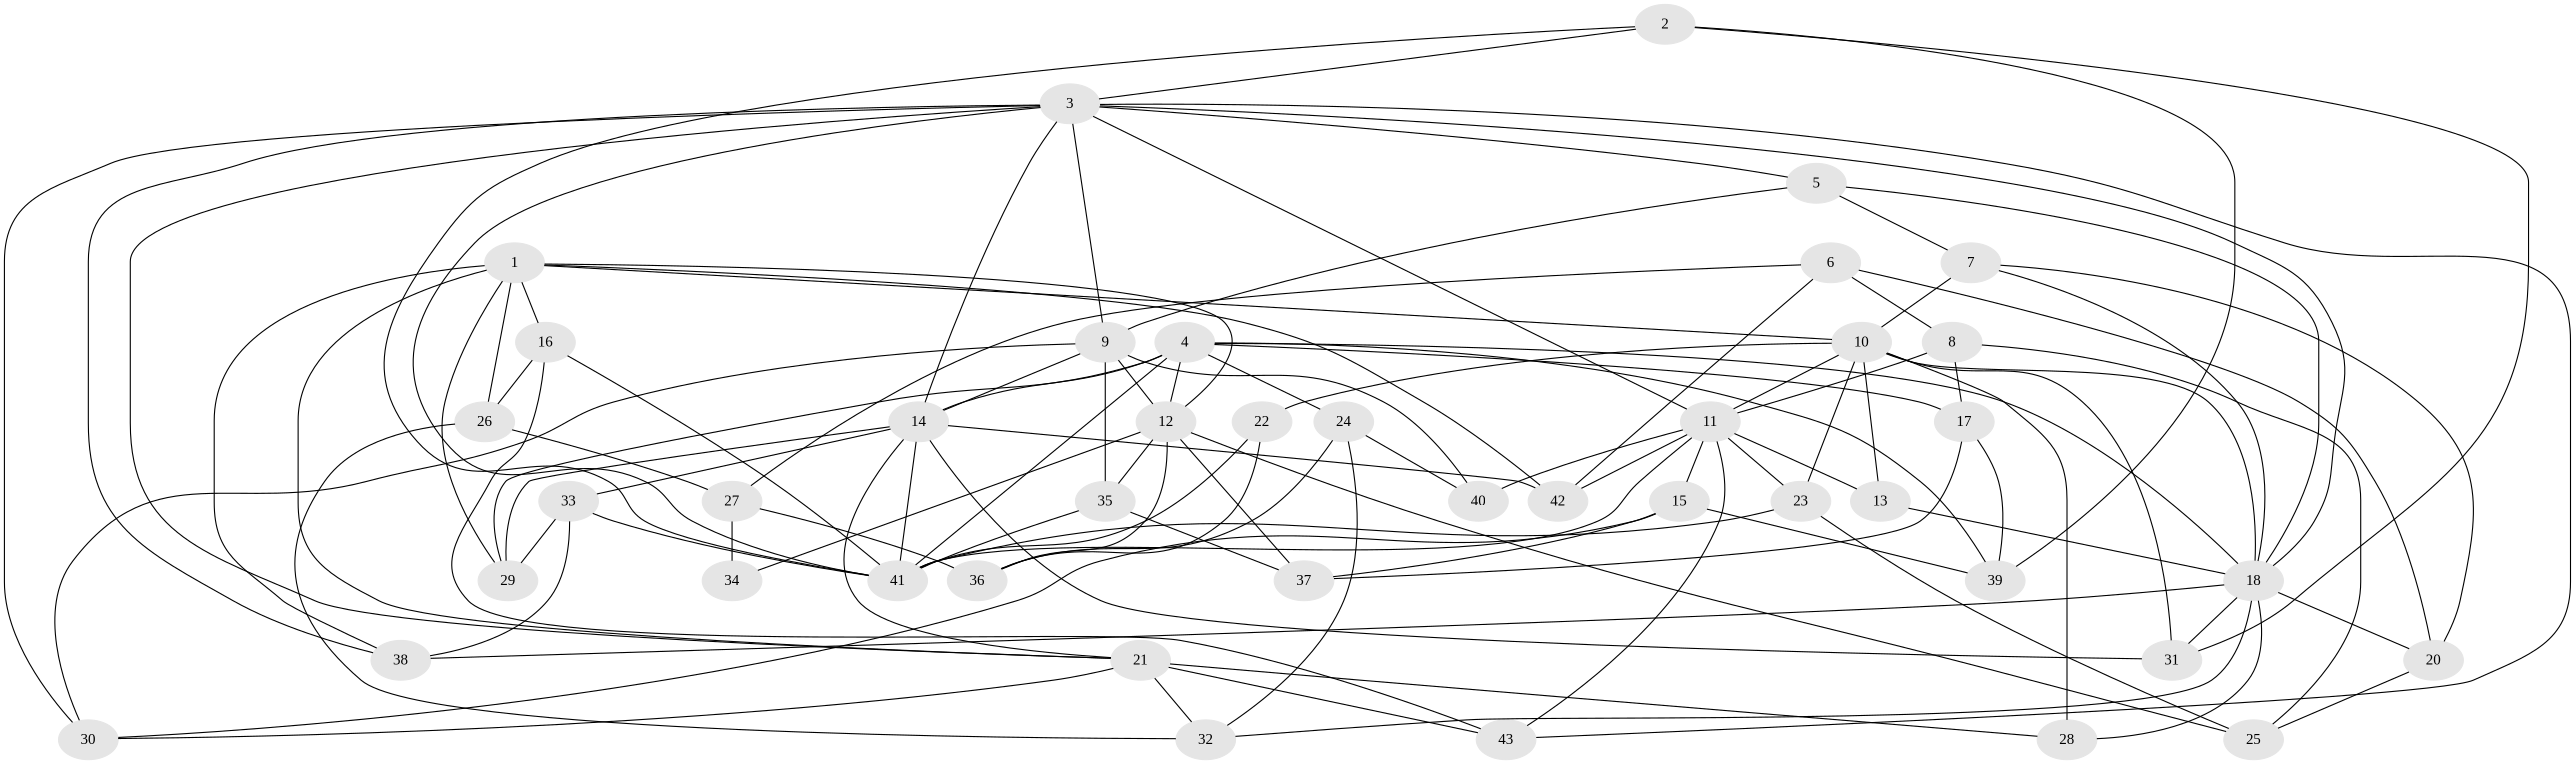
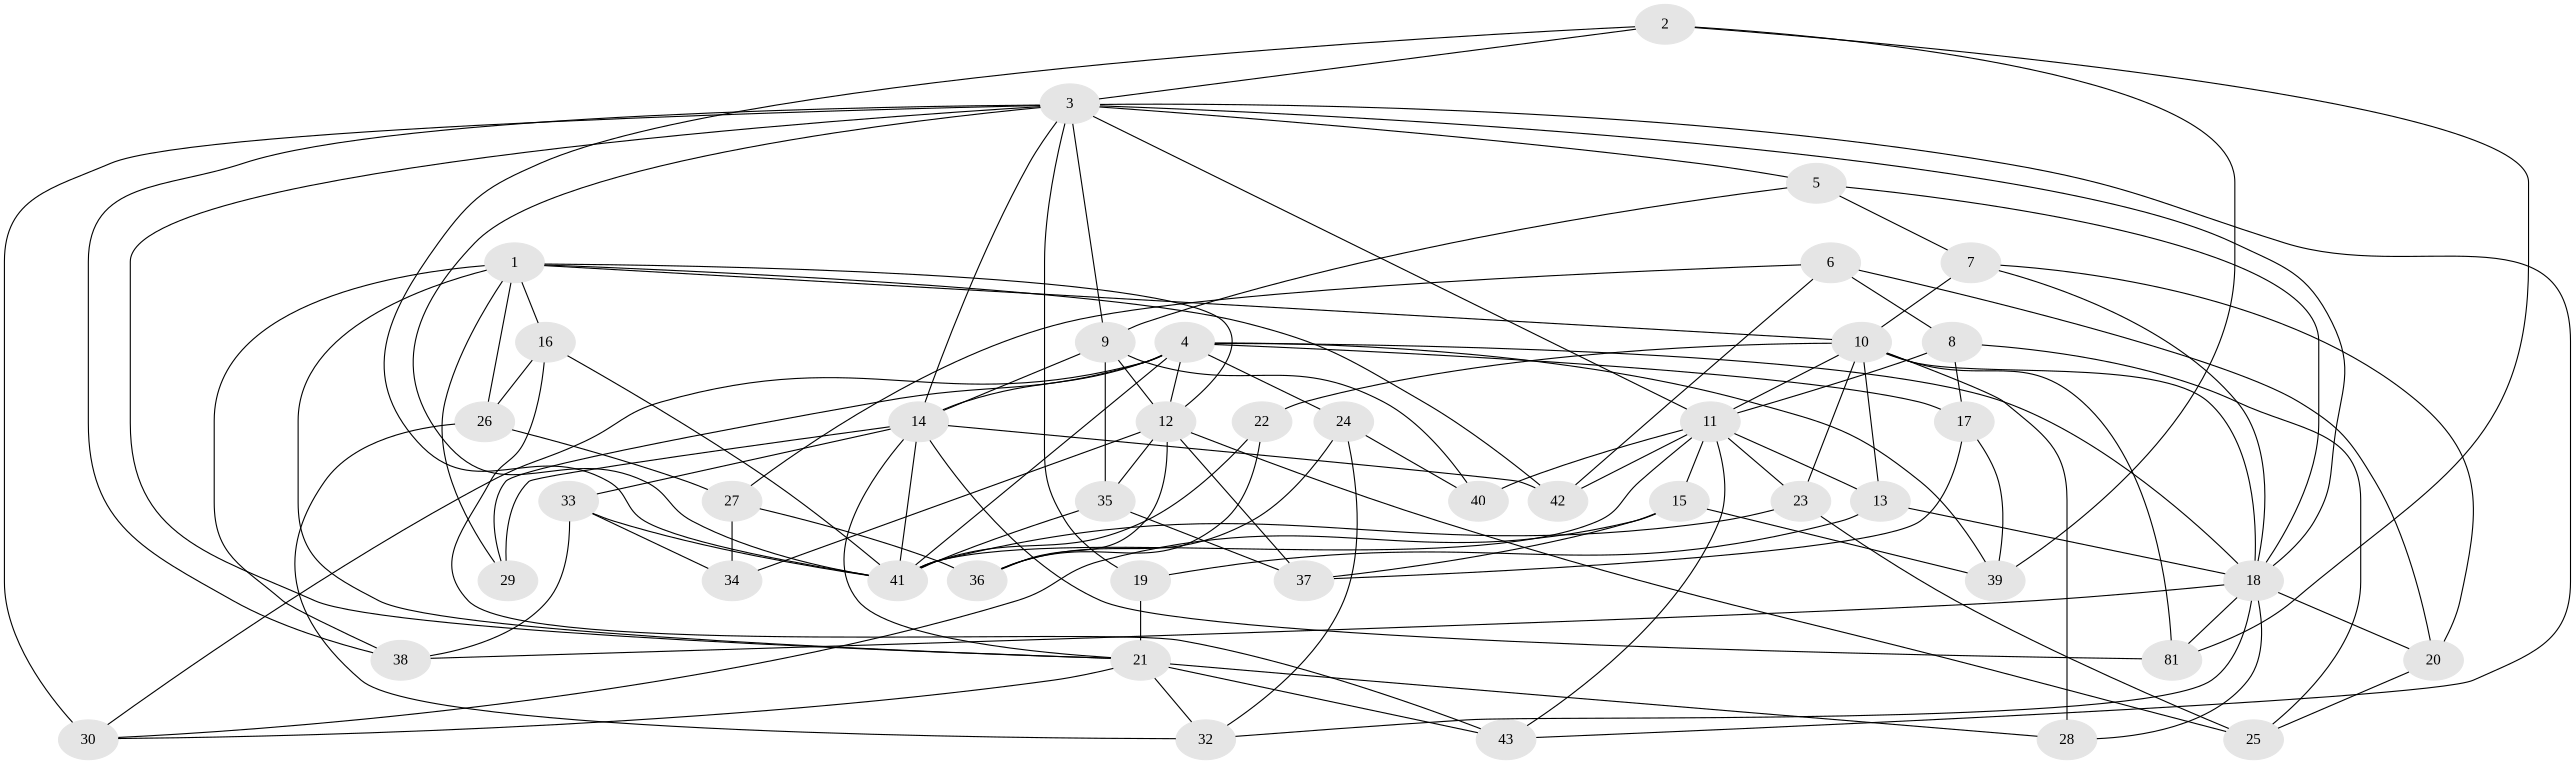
(485, 454) -> (601, 433)
(538, 541) -> (650, 541)
none -> (1141, 581)
(2172, 660) -> (2172, 660)
